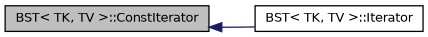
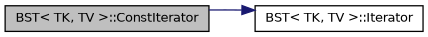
(238, 27) -> (225, 10)
